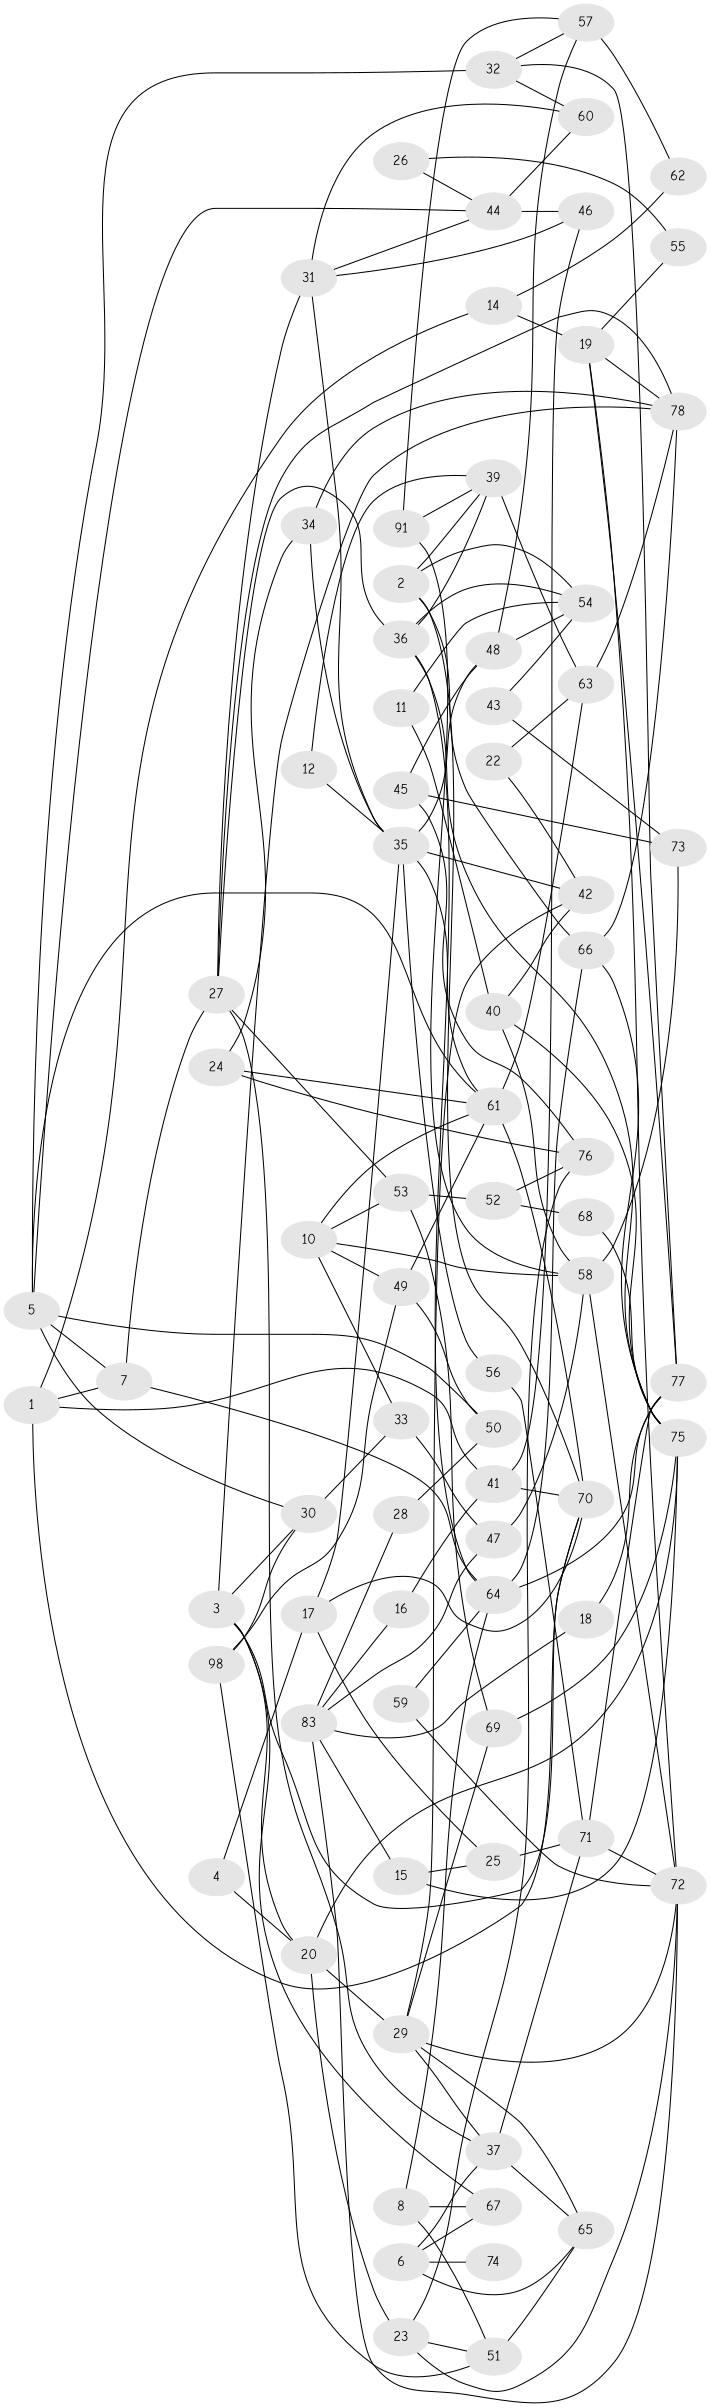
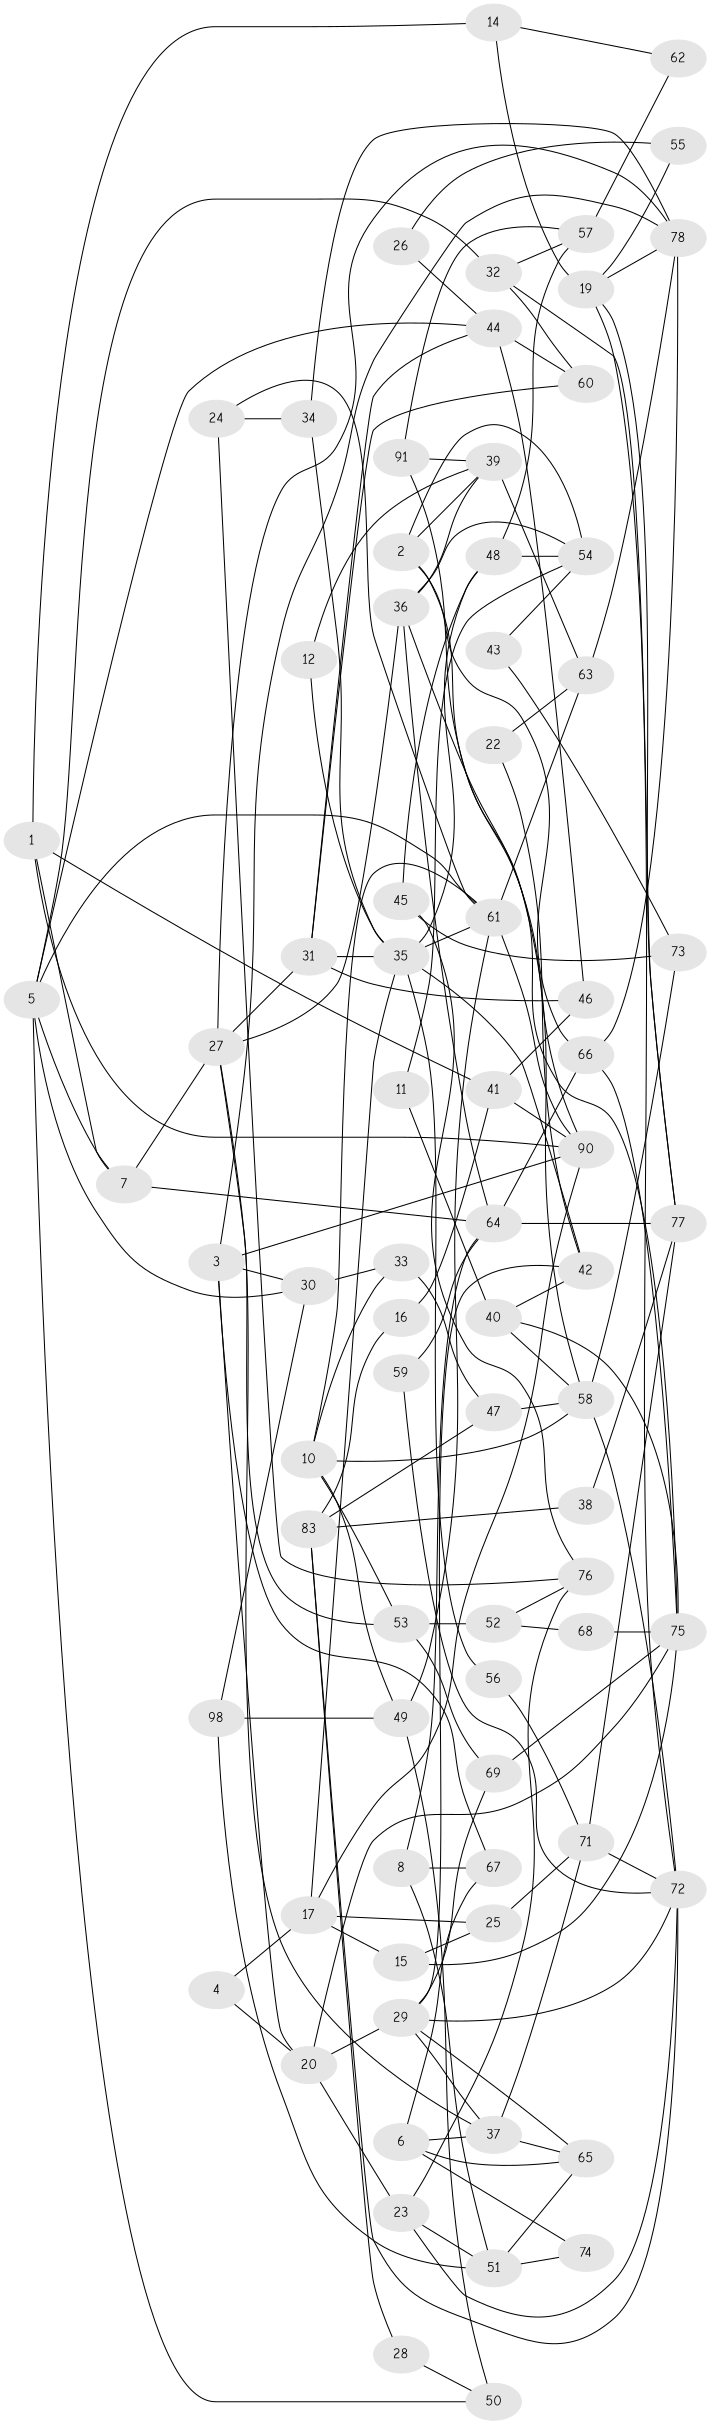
(586, 1500) -> (586, 1150)
(586, 1620) -> (586, 1506)
(355, 1800) -> (355, 1939)
none -> (540, 2261)
